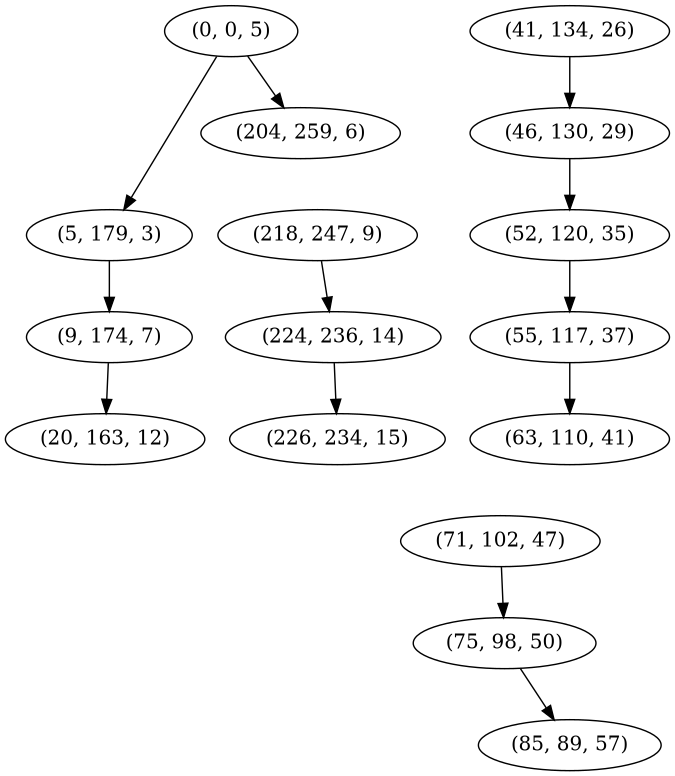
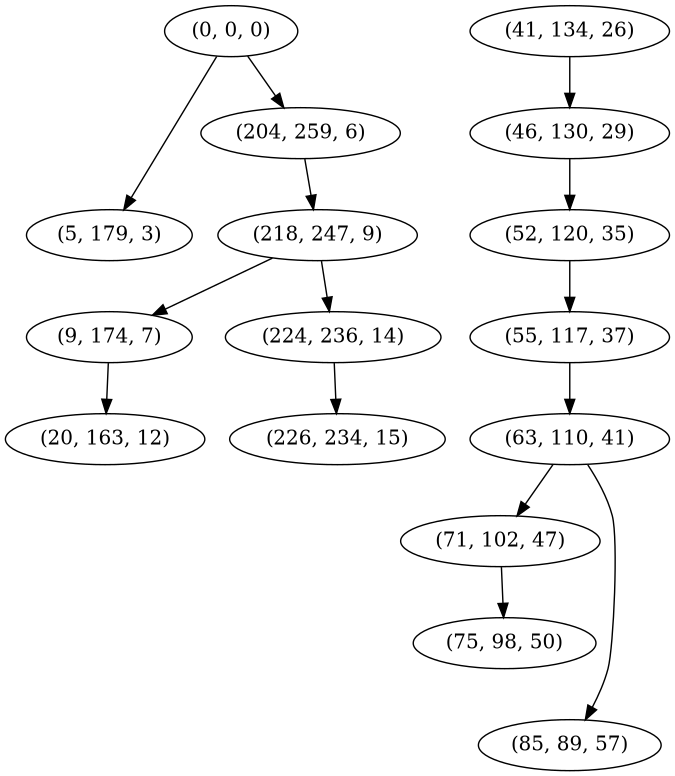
(231, 31) -> (231, 31)
none -> (308, 177)
(109, 279) -> (219, 284)
none -> (539, 484)
(533, 688) -> (615, 585)
